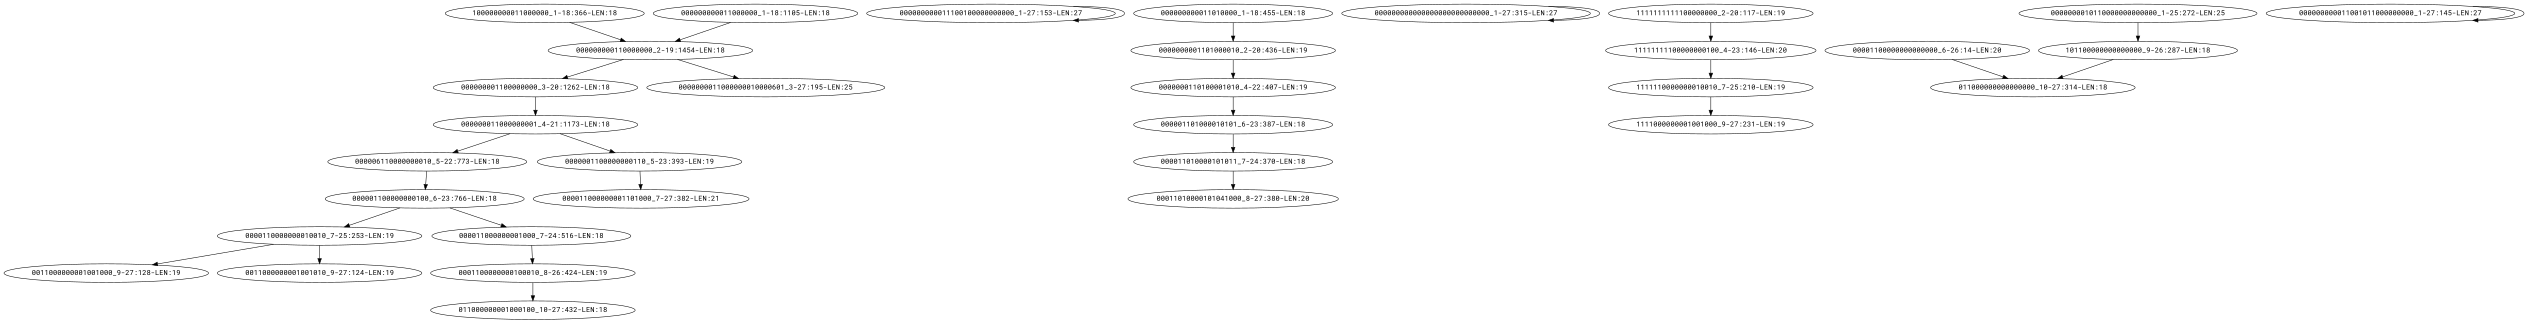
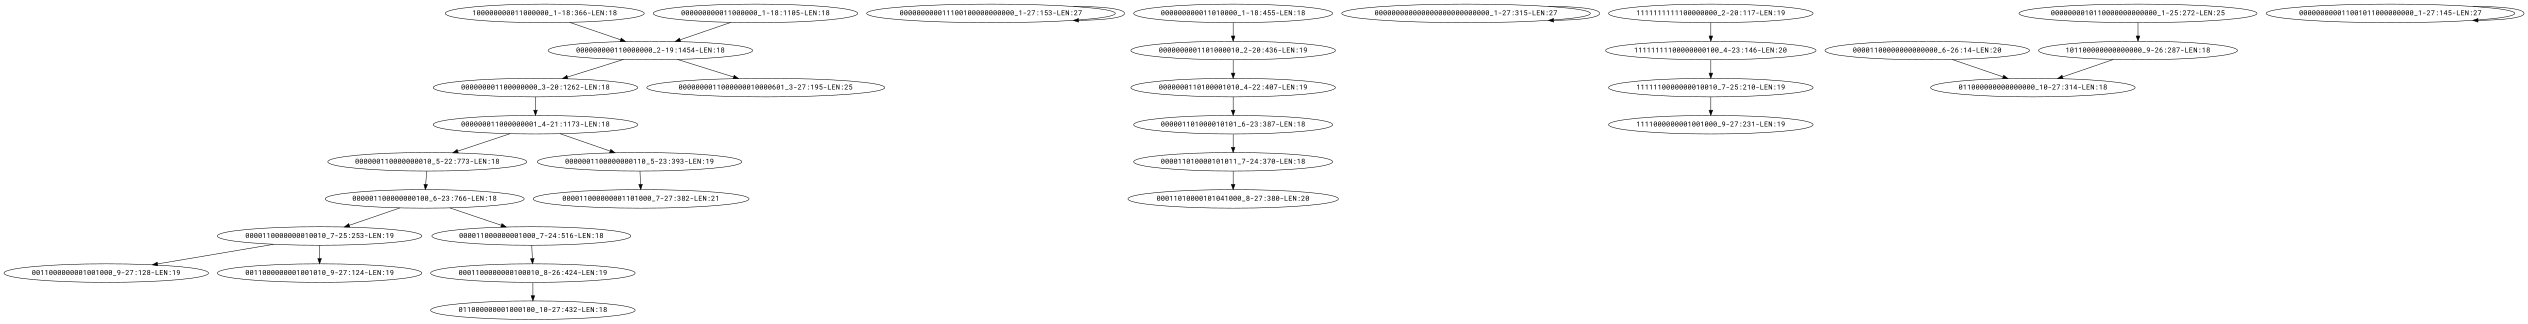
(427, 162) -> (427, 162)
